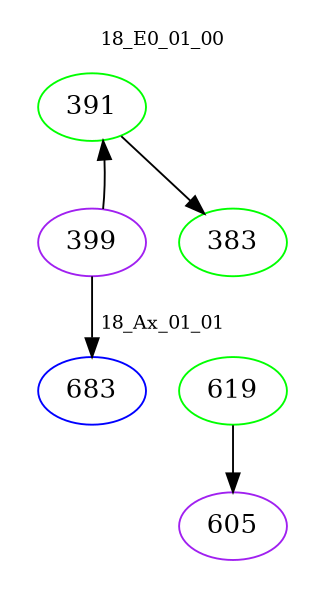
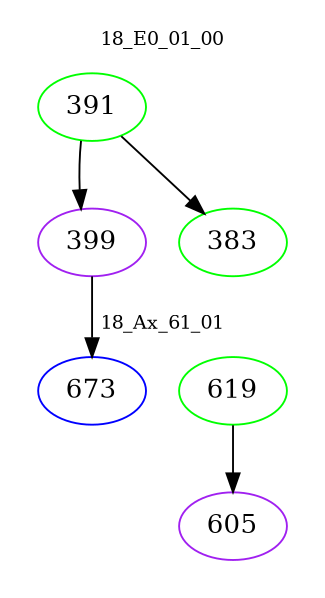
(105, 185) -> (80, 165)
(163, 324) -> (163, 324)
(92, 391) -> (92, 391)
